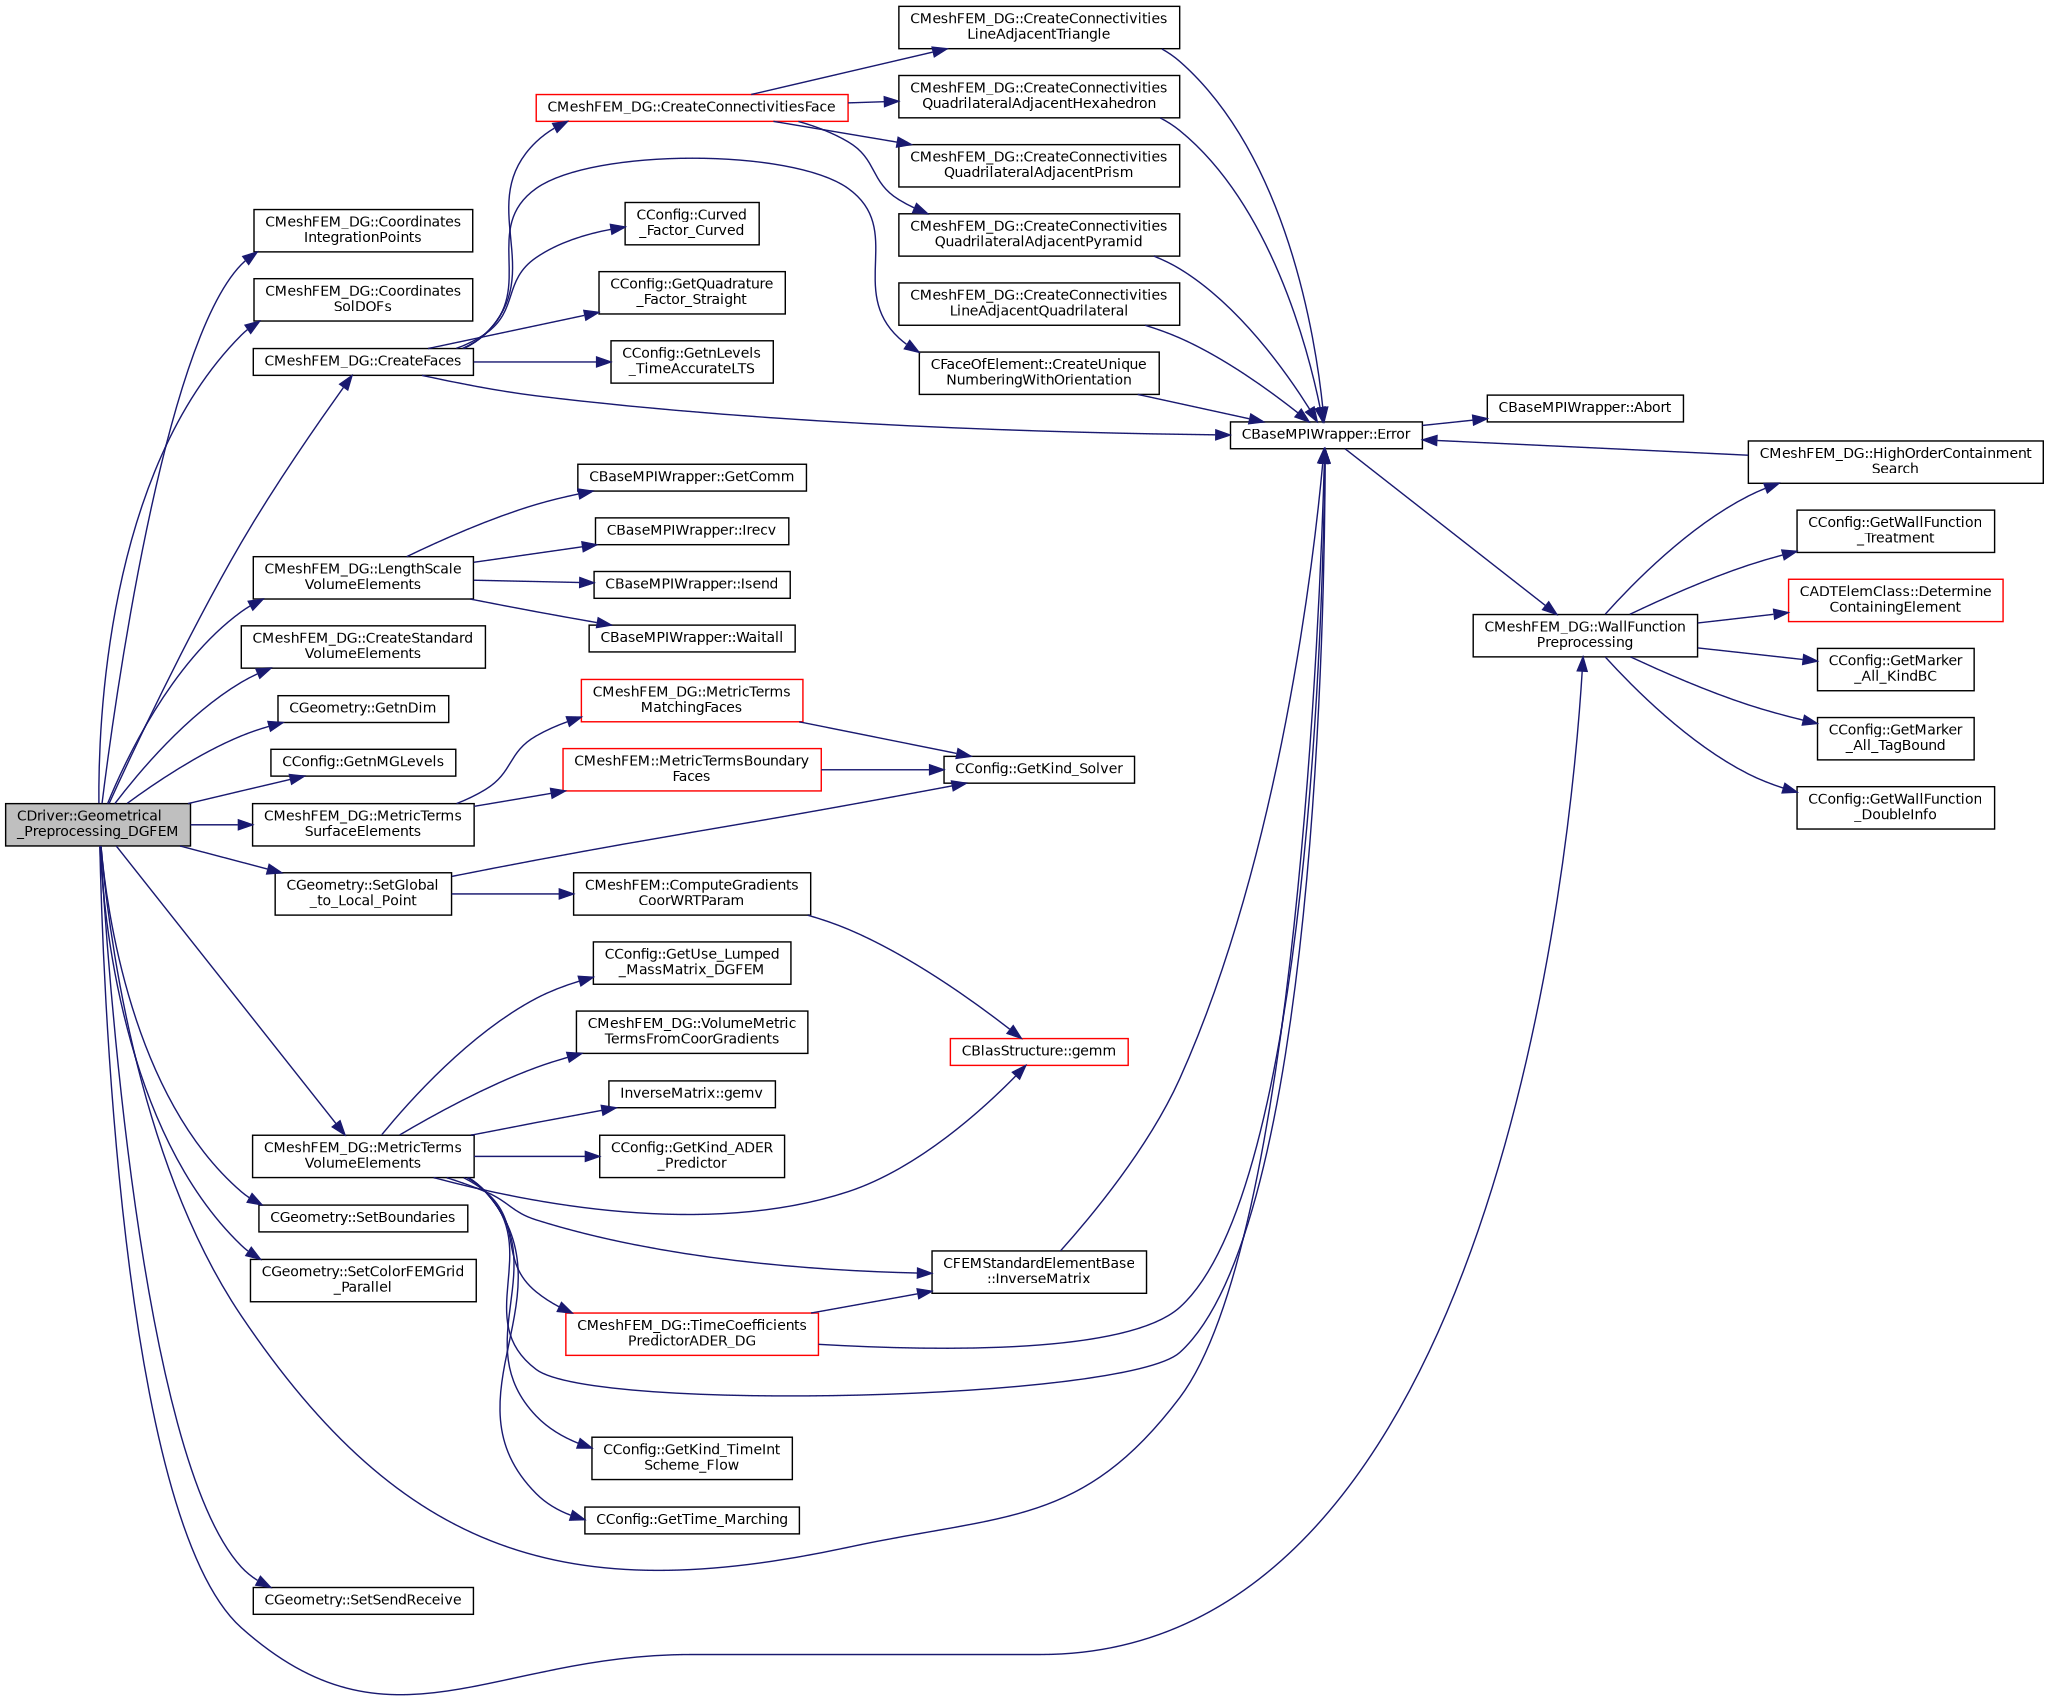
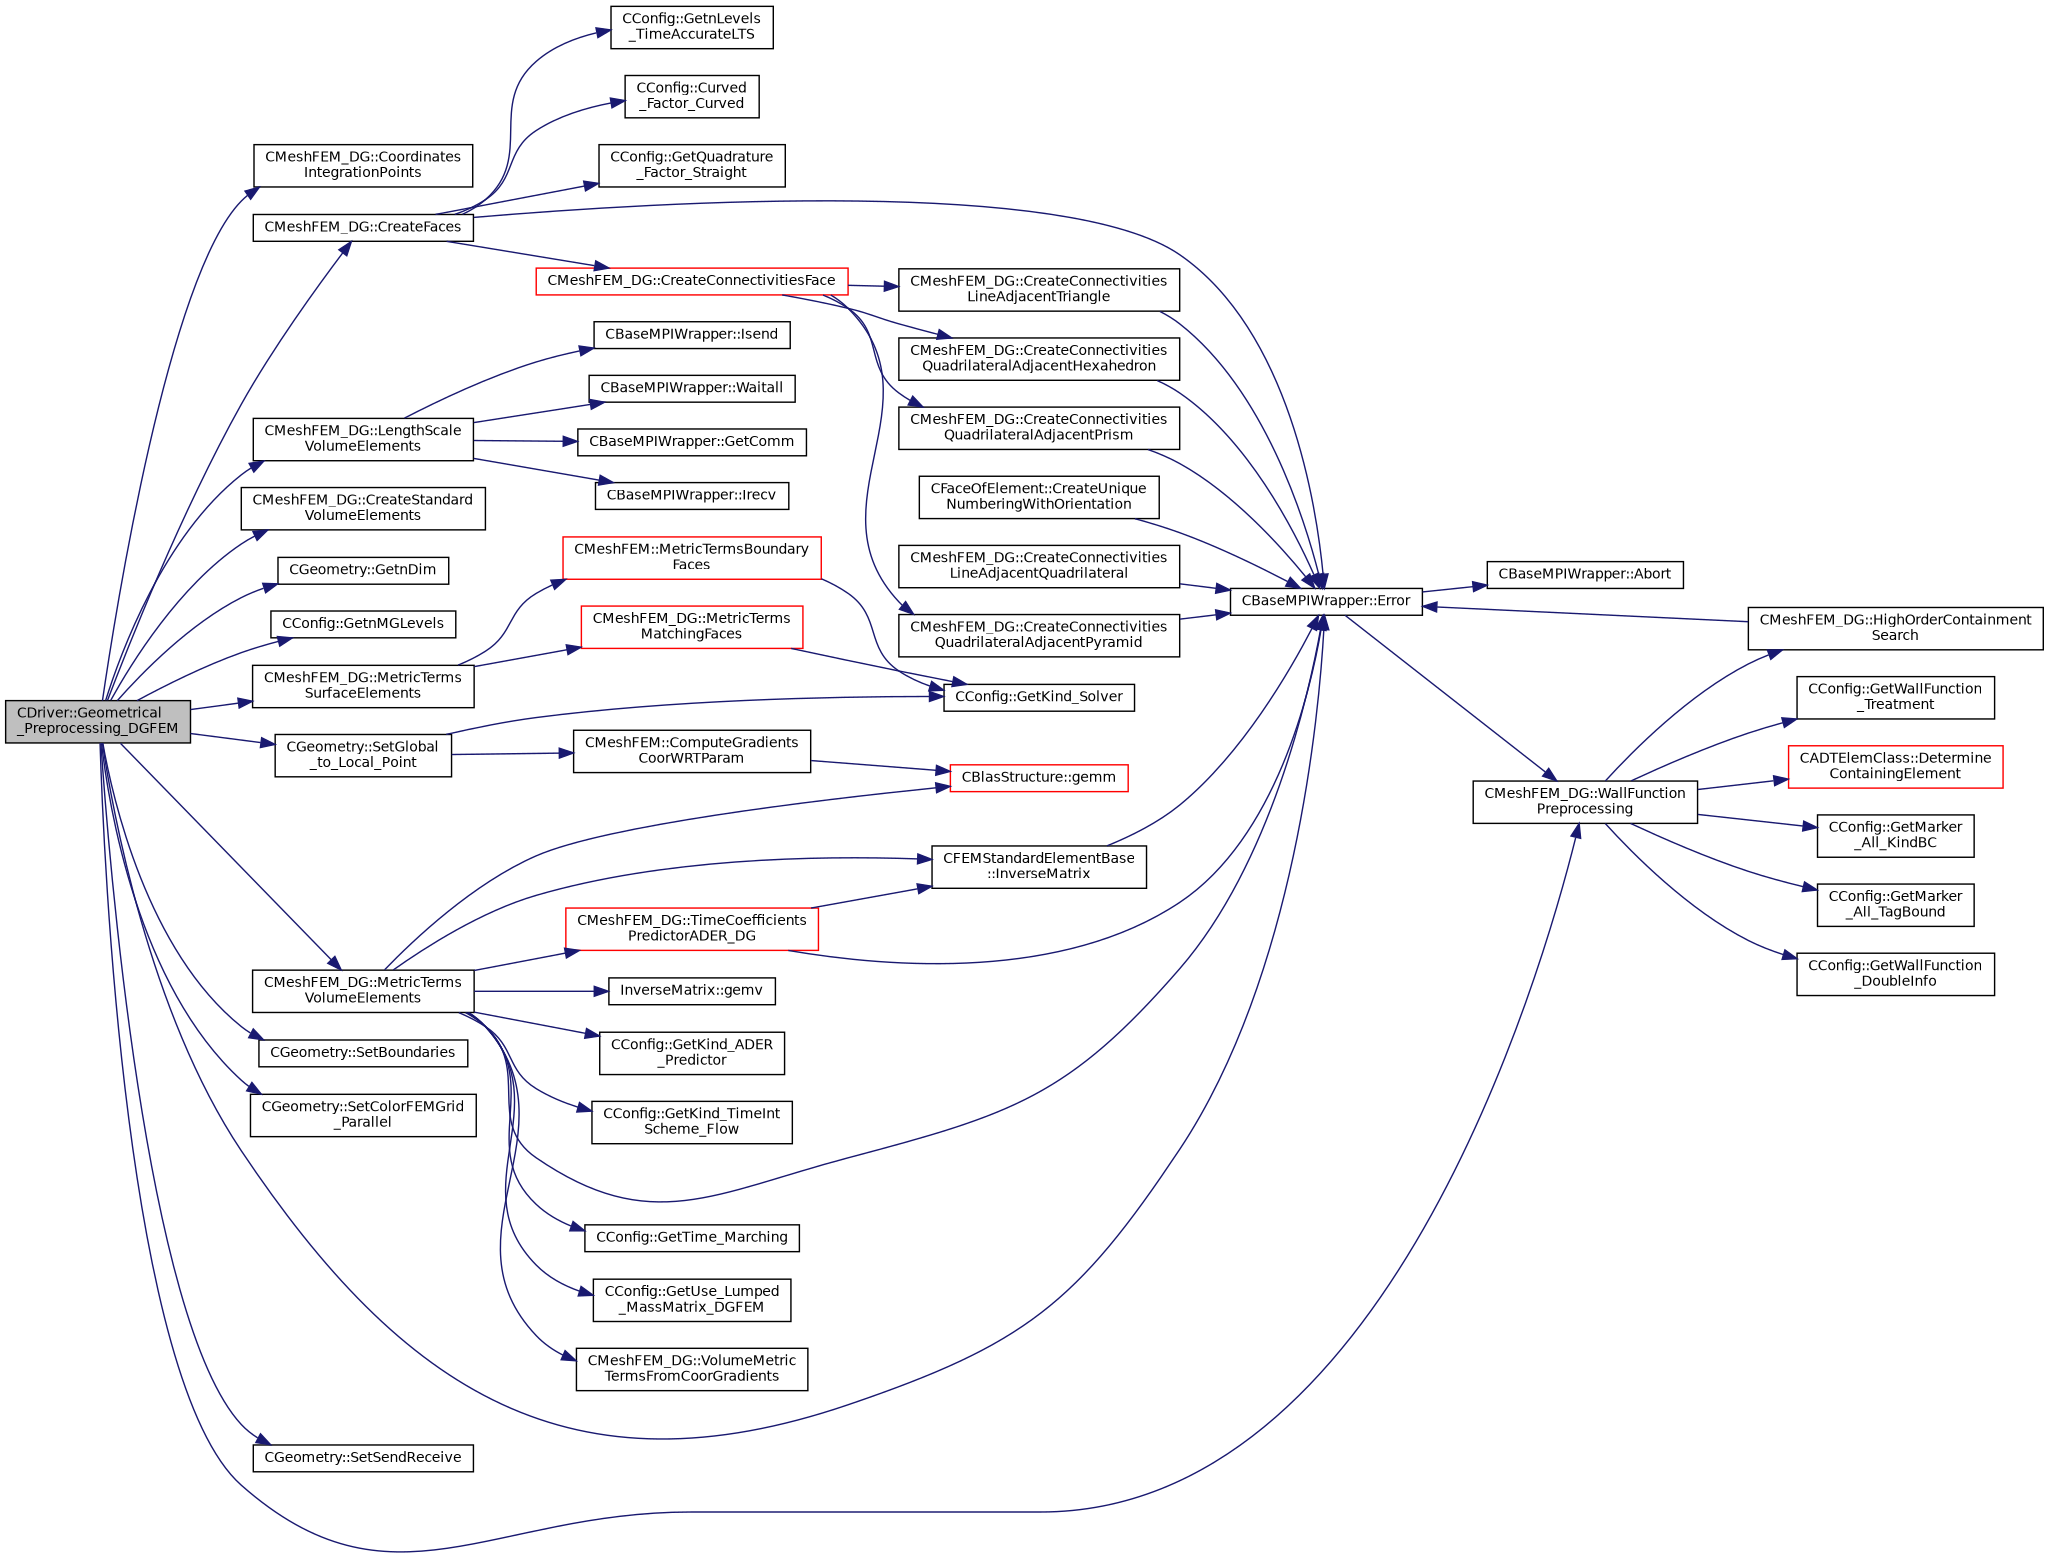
(686, 158) -> none
(363, 300) -> none
none -> (1235, 503)
